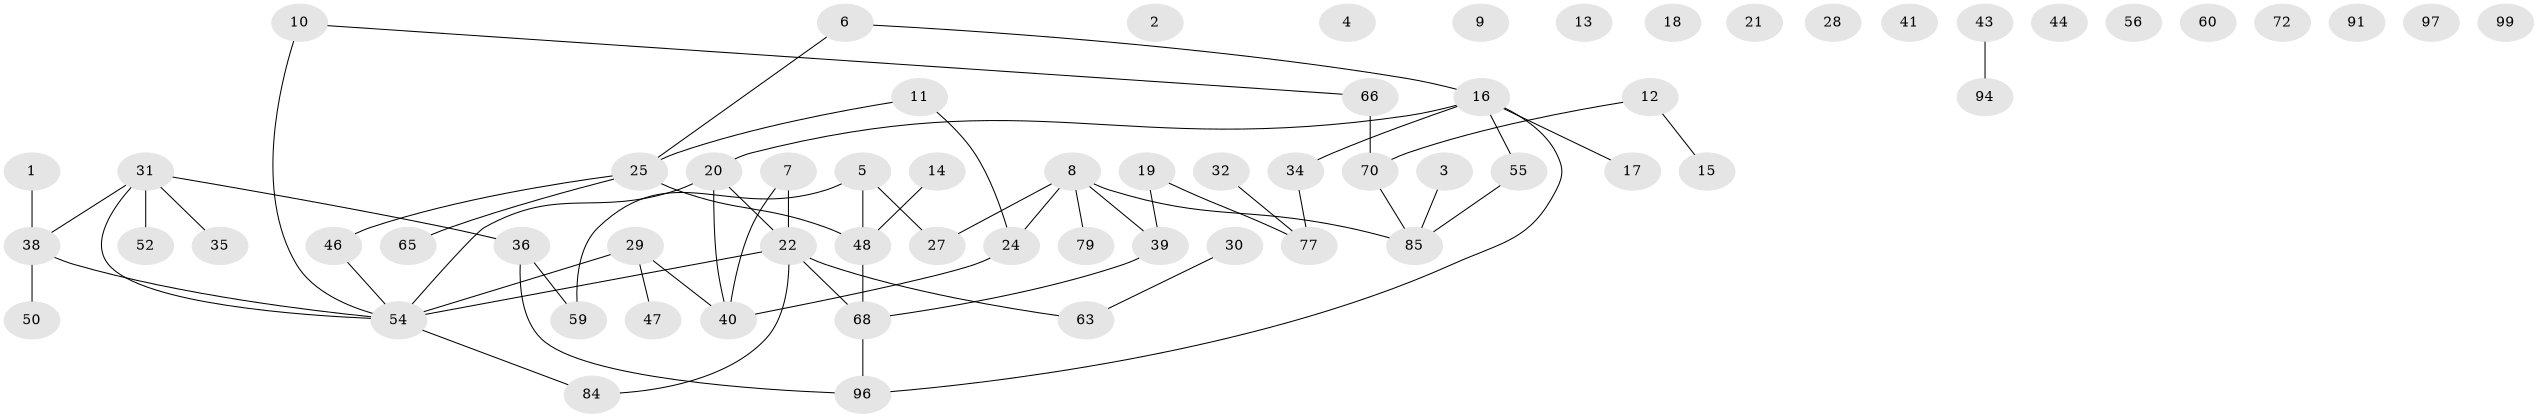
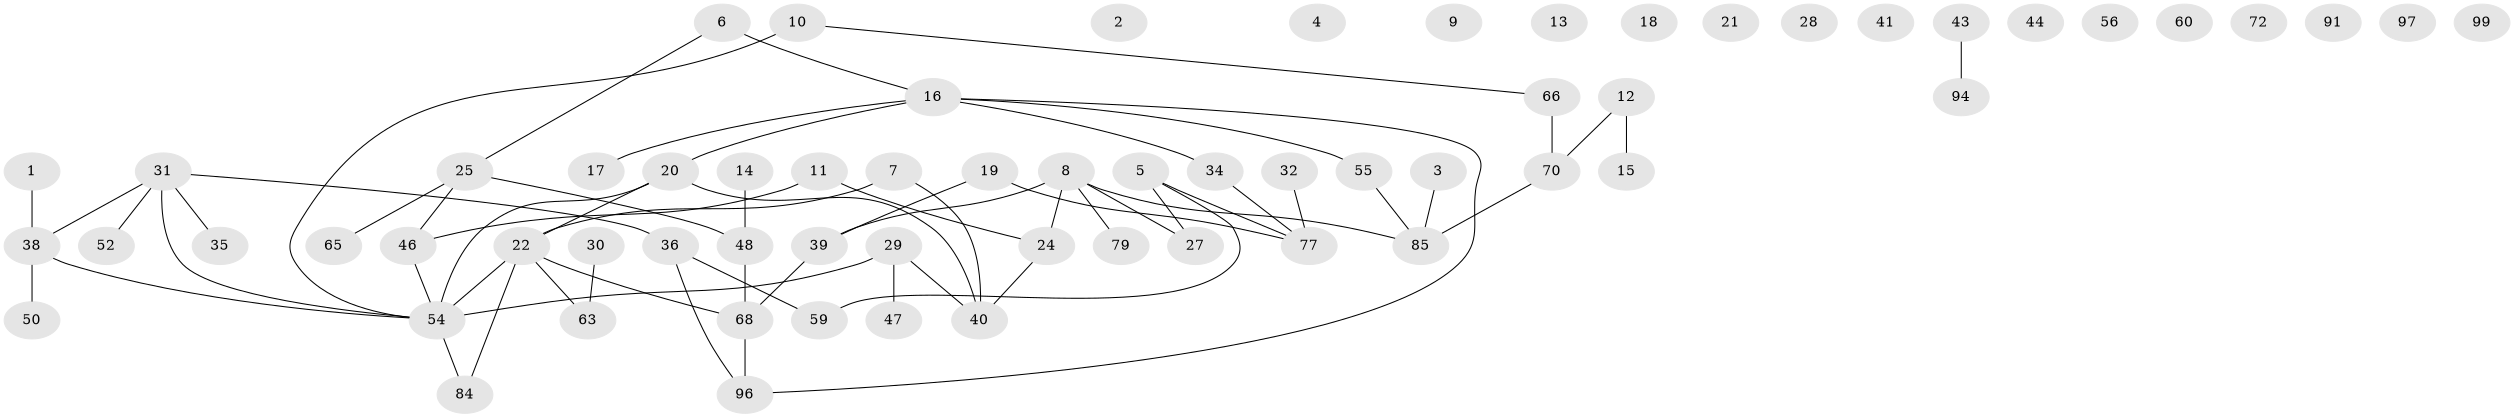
(775, 125) -> (552, 218)
(863, 209) -> (1215, 206)
